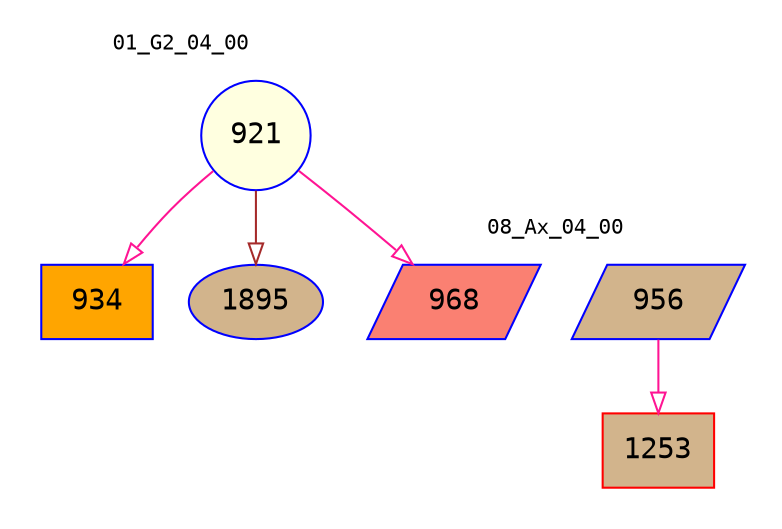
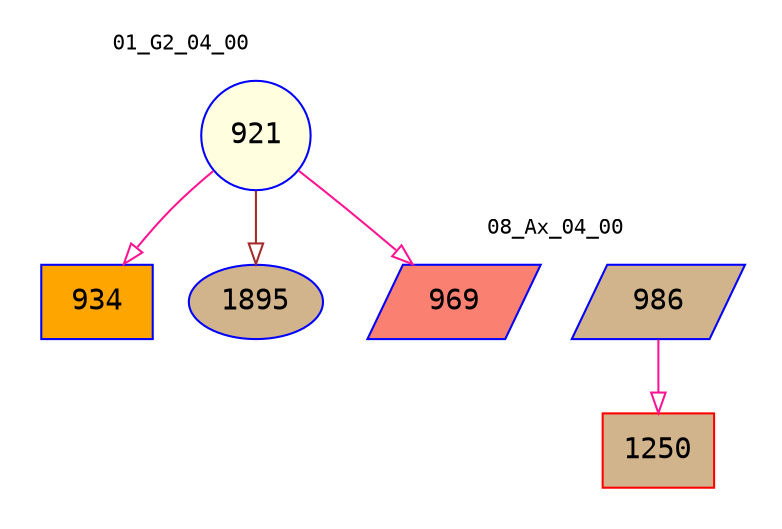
(454, 302) -> (454, 302)
(658, 302) -> (658, 302)
(658, 451) -> (658, 451)
